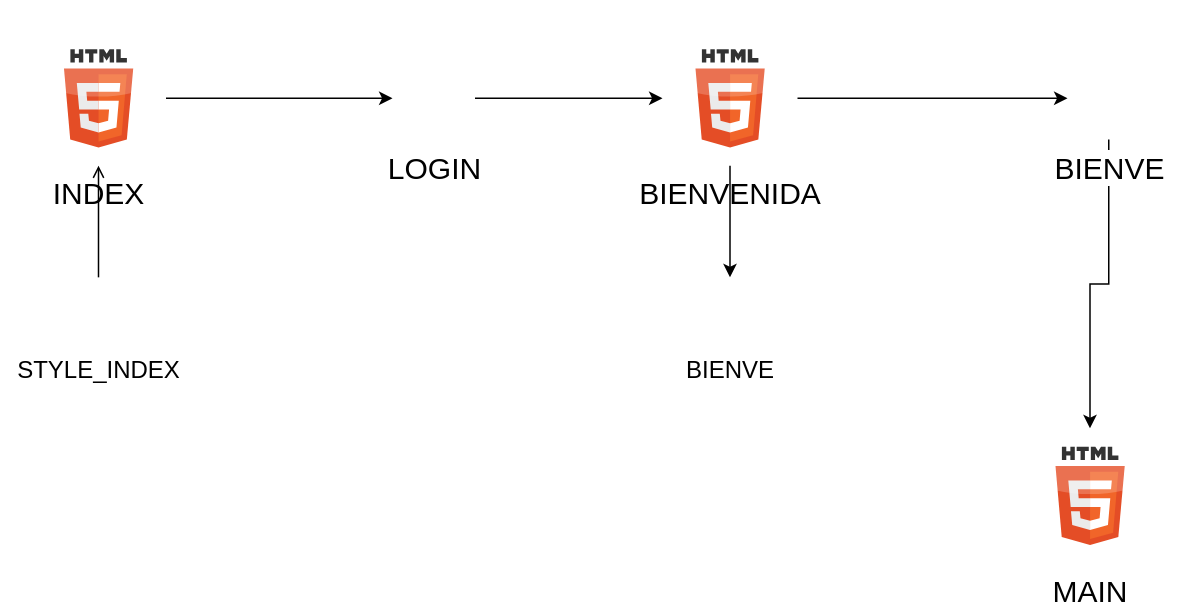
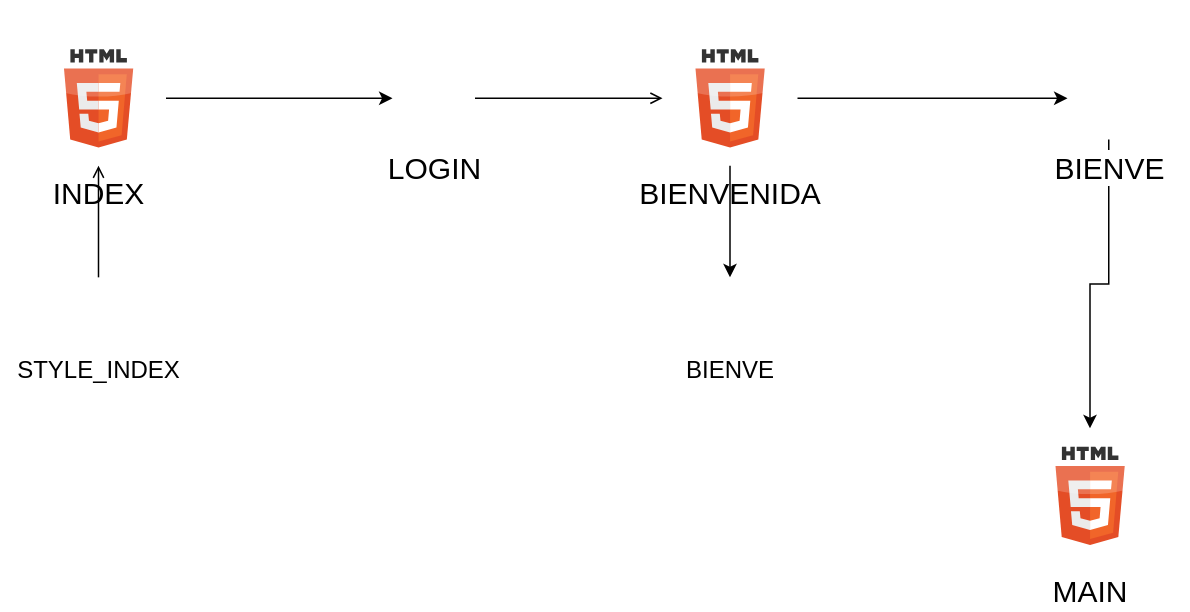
(651, 98) -> (653, 98)
